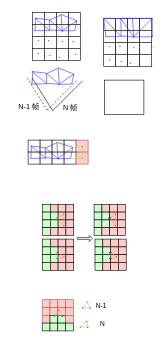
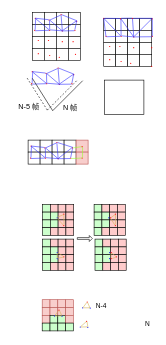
(29, 107) -> (29, 107)
(102, 306) -> (102, 306)
(102, 324) -> (147, 324)
